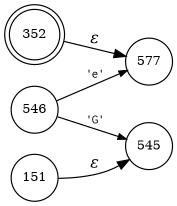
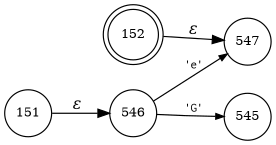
(35, 35) -> (133, 35)
(149, 62) -> (248, 42)
(89, 176) -> (75, 113)
